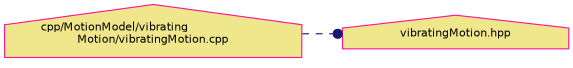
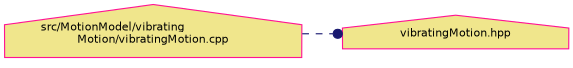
(153, 34) -> (153, 34)
